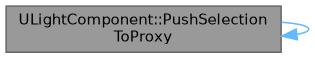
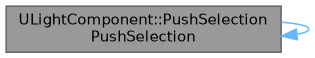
(144, 29) -> (144, 29)
